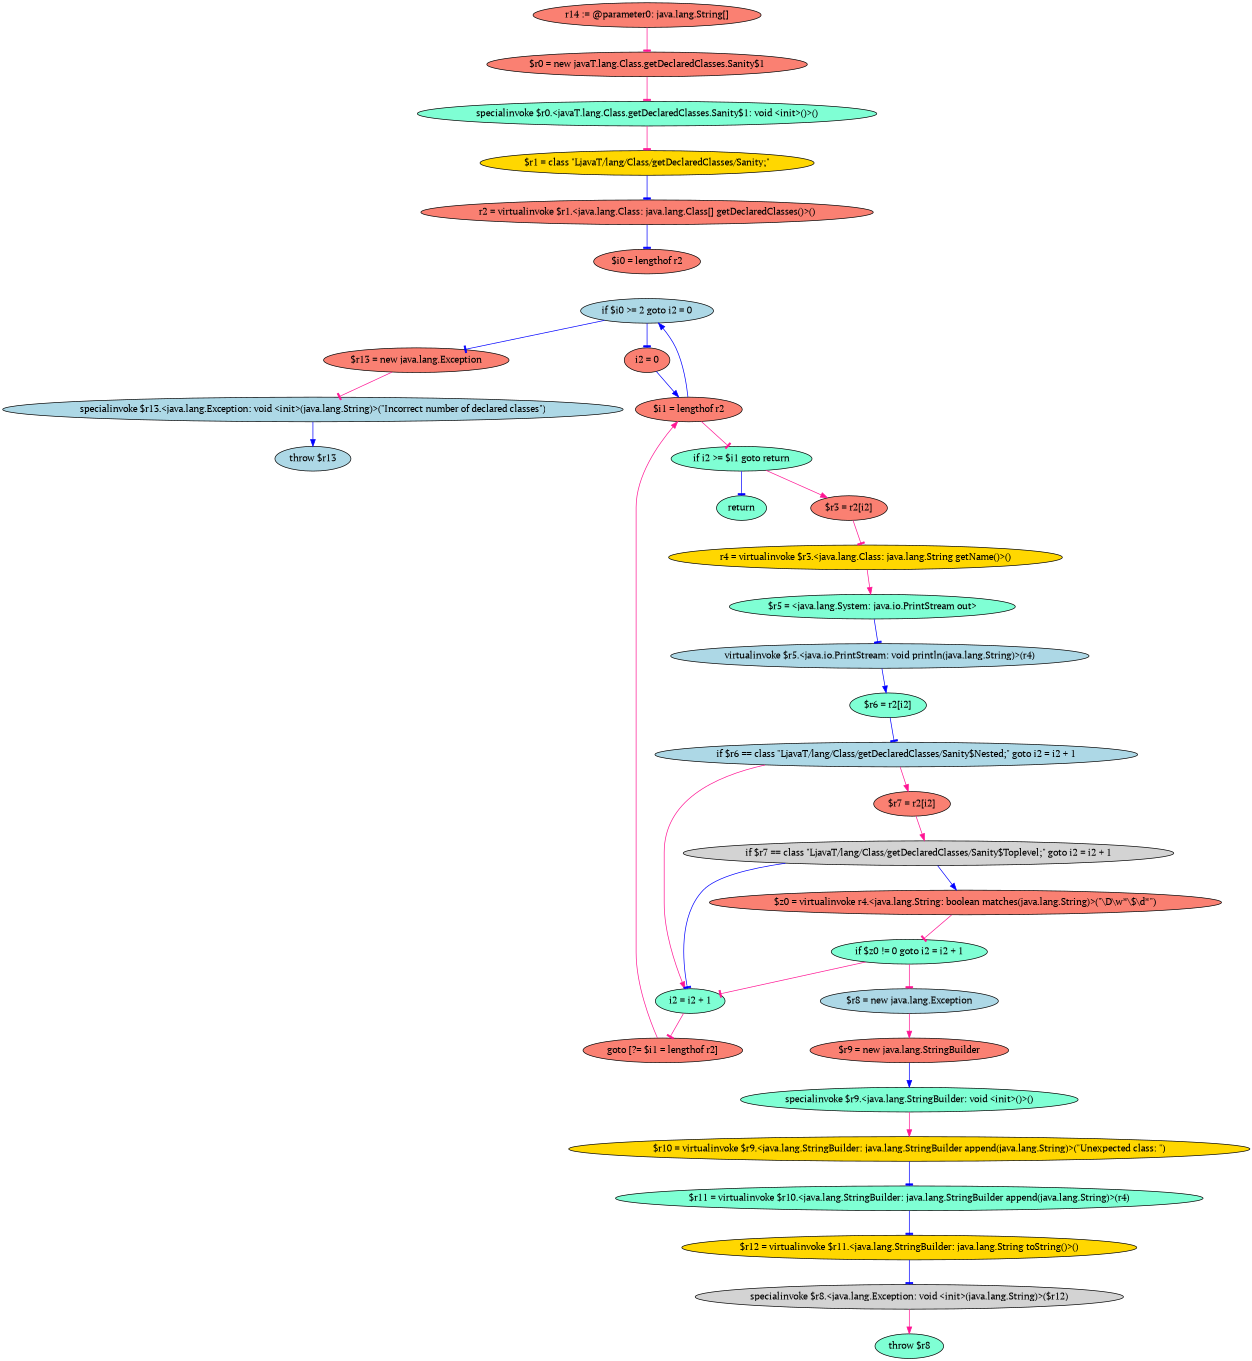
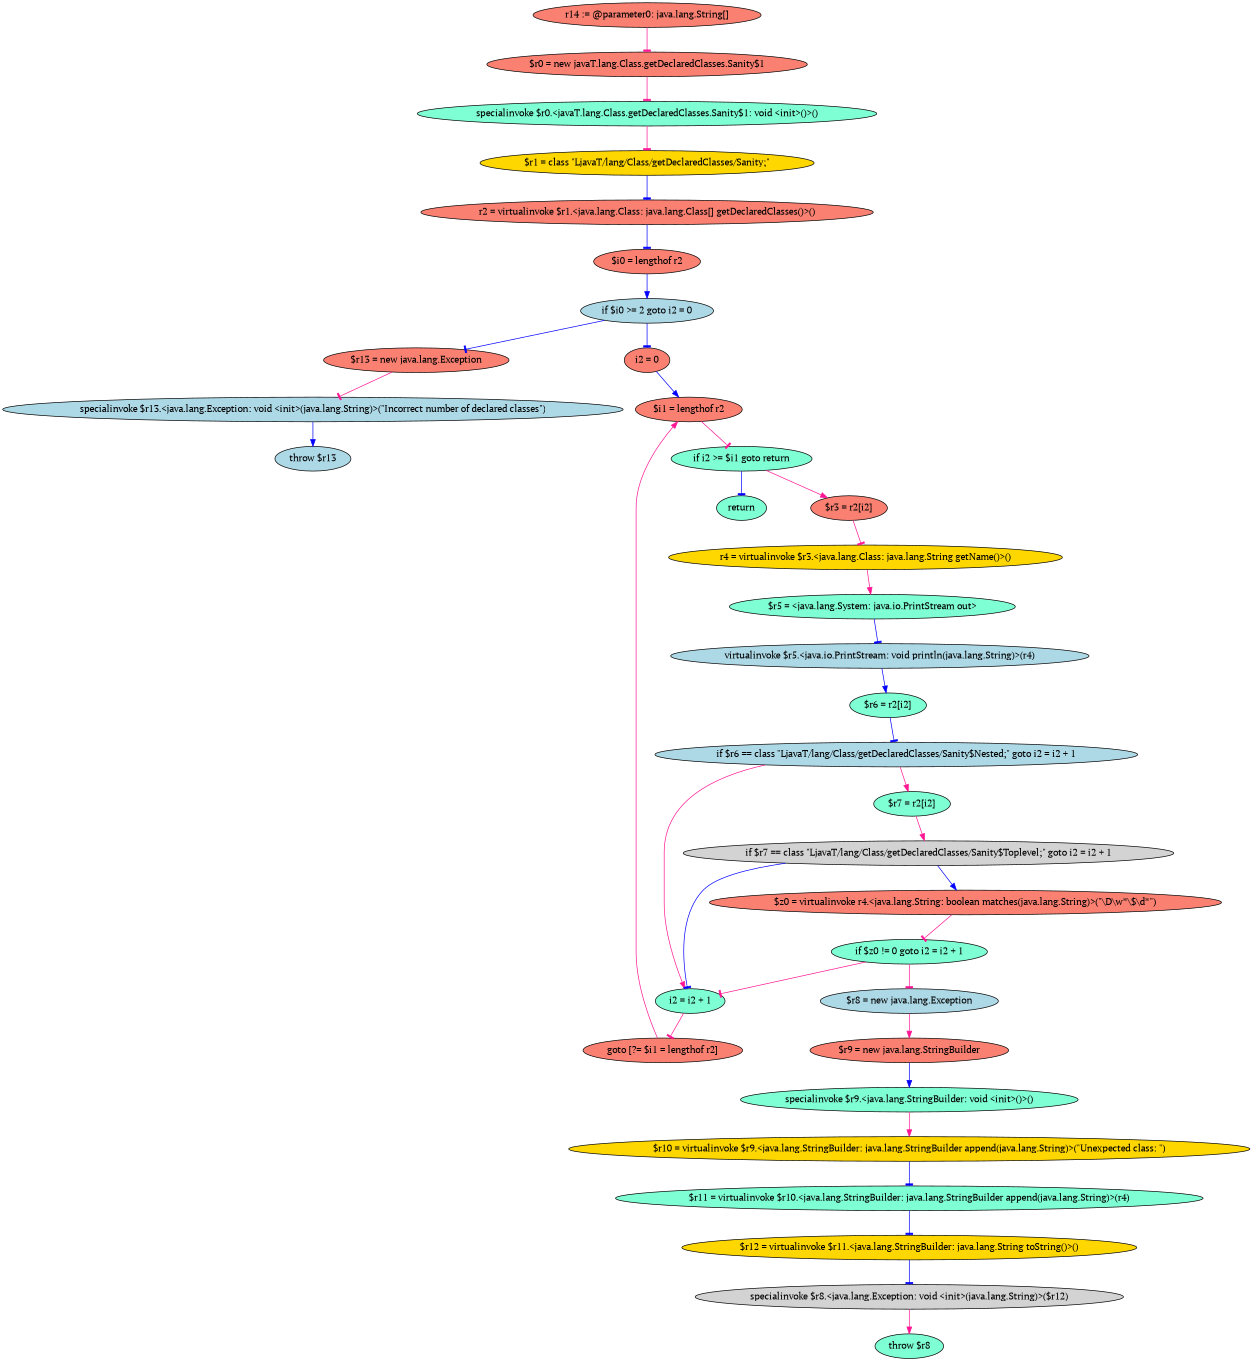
(681, 361) -> (647, 283)
(912, 804) -> (912, 804)
